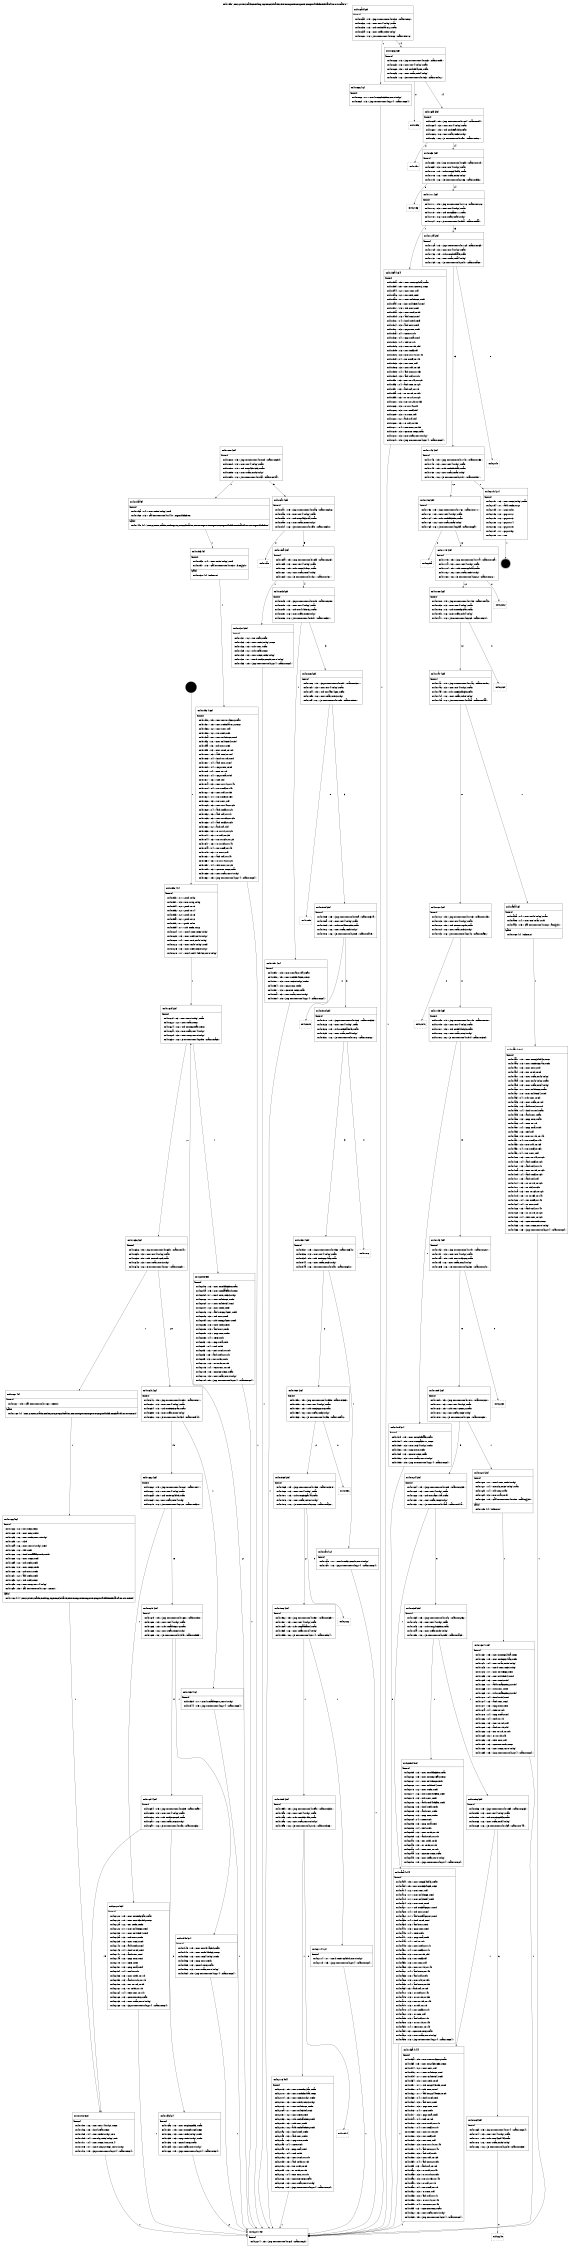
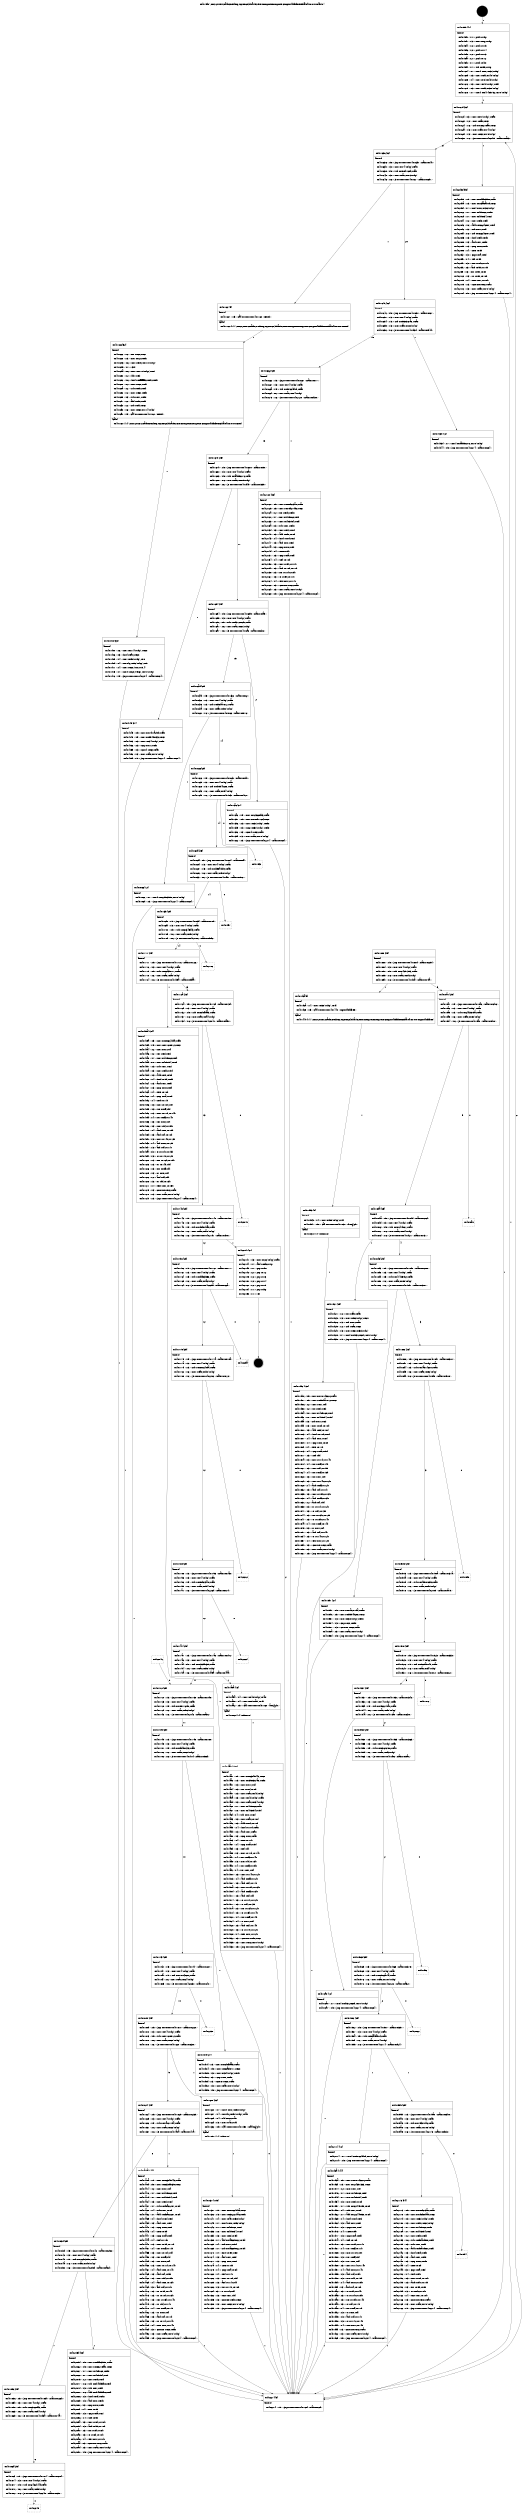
(438, 979) -> (164, 1674)
(305, 1024) -> none
(477, 1938) -> none
(92, 1961) -> (229, 658)
